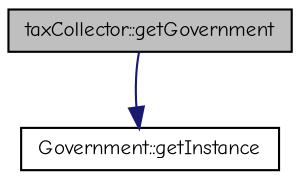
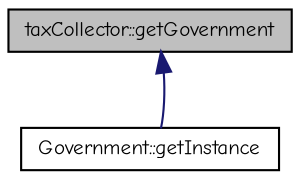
(136, 79) -> (164, 101)
